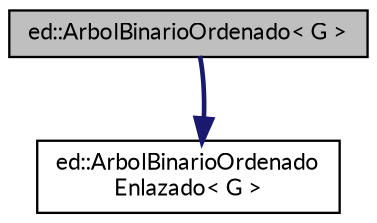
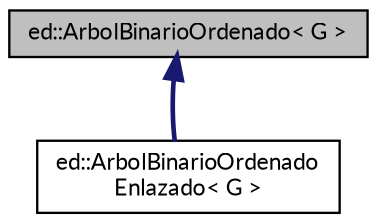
(204, 87) -> (173, 110)
